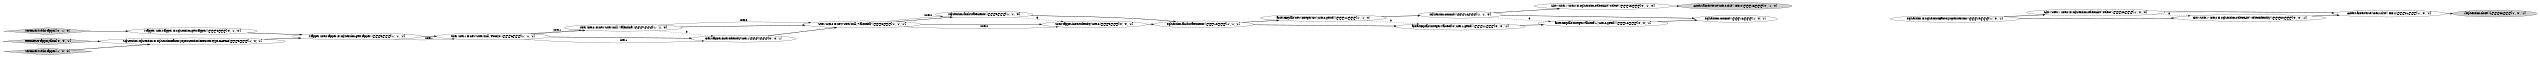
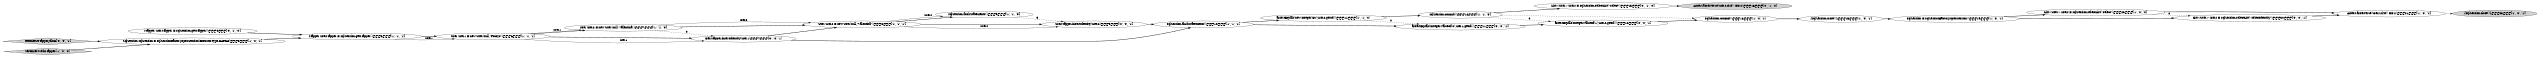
(2448, 14) -> (2448, 14)
(1102, 17) -> (990, 41)
(1597, 17) -> (1597, 17)
none -> (1841, 19)
(48, 31) -> none
